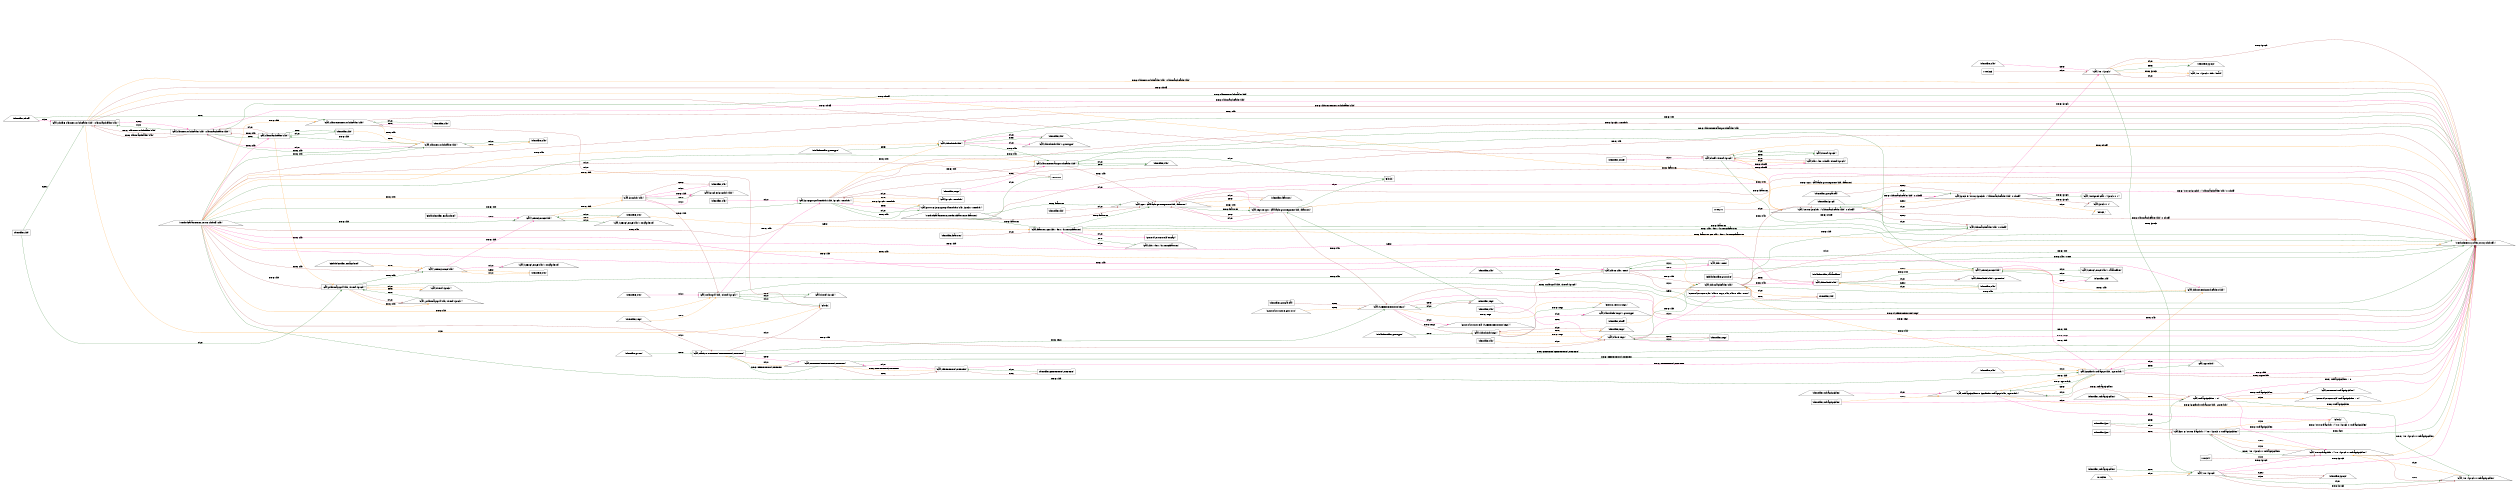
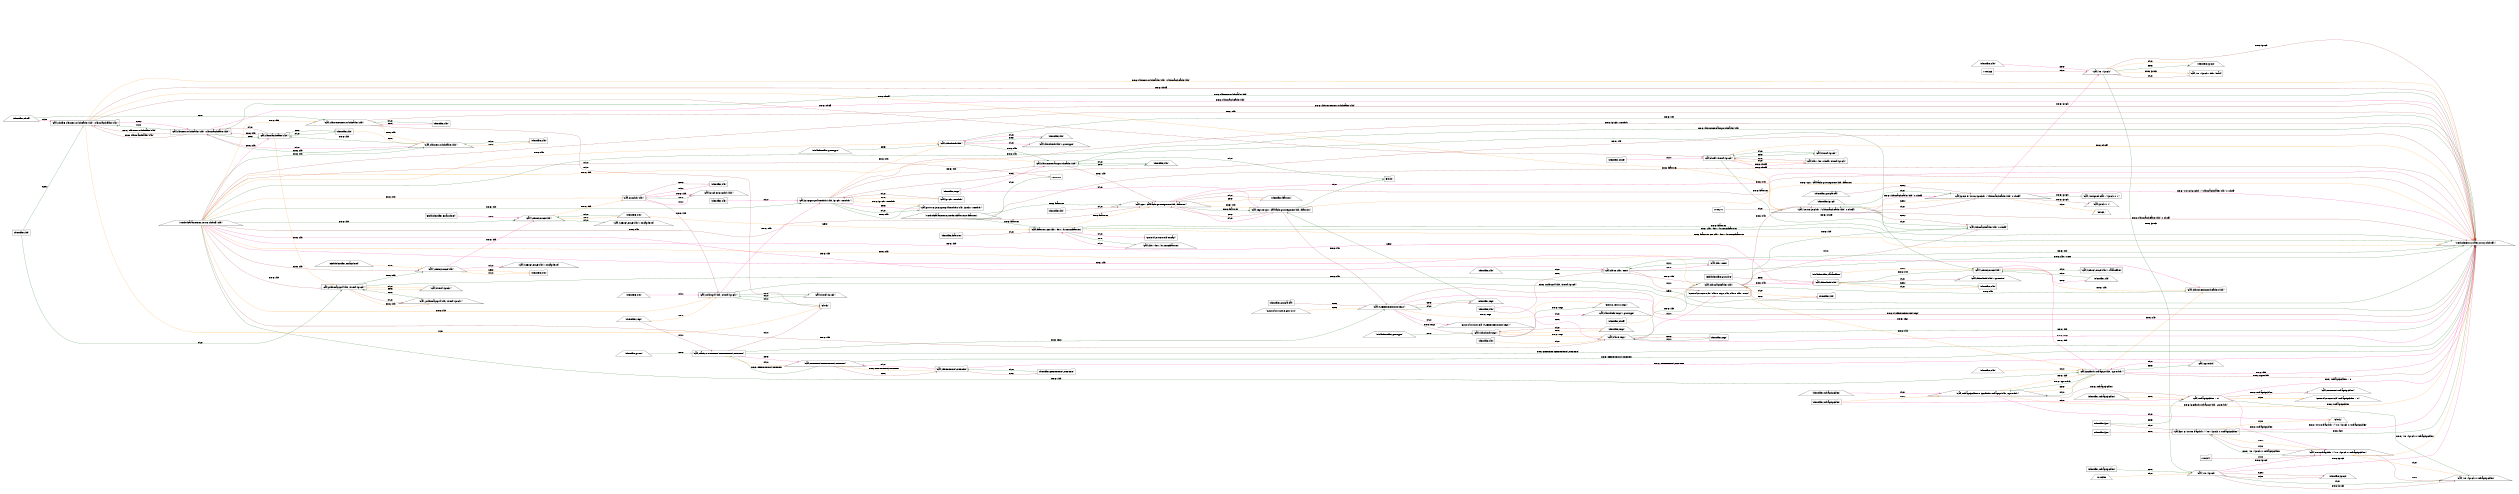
(1107, 217) -> (1107, 217)
